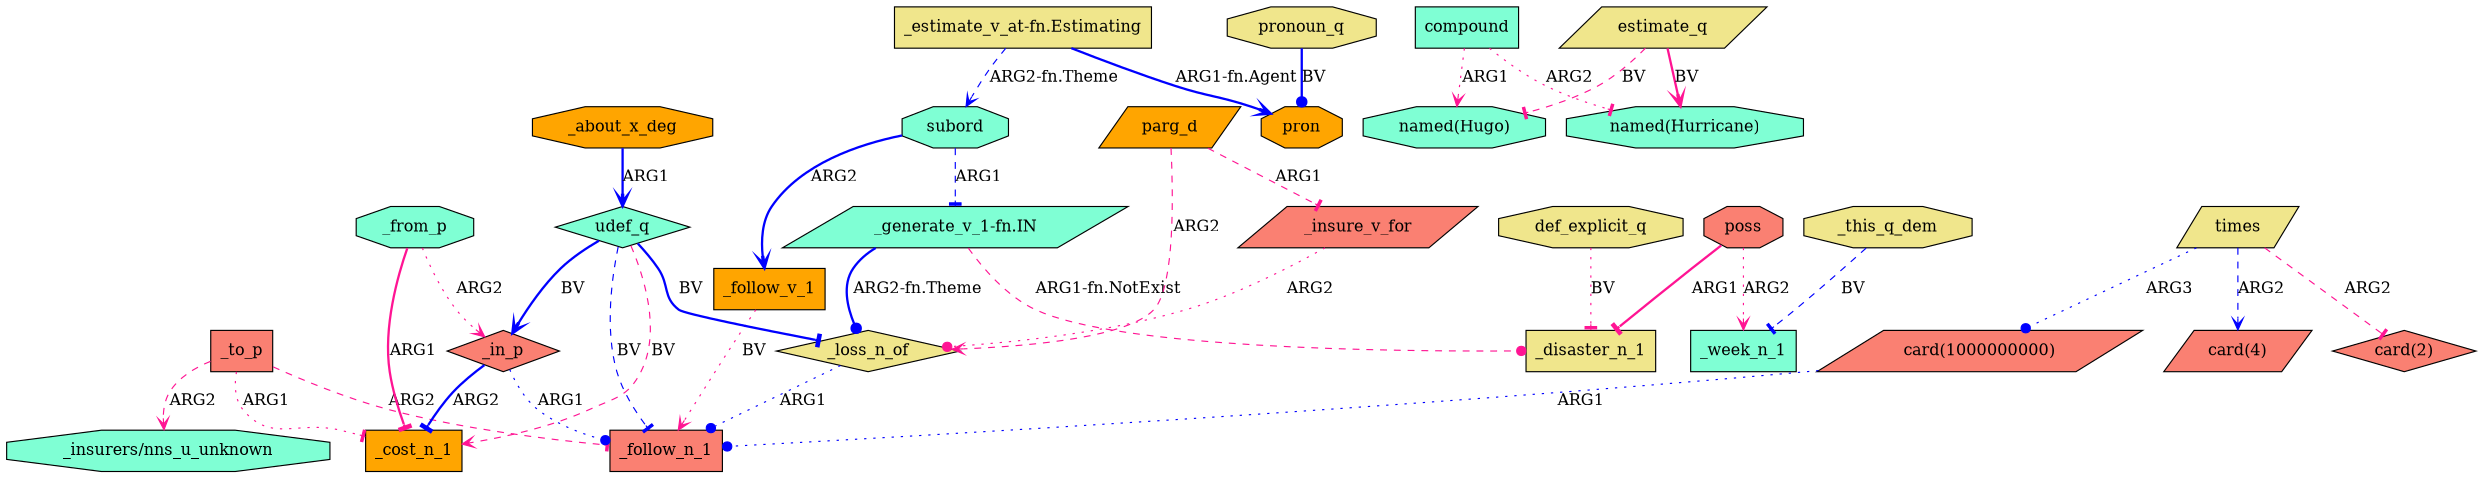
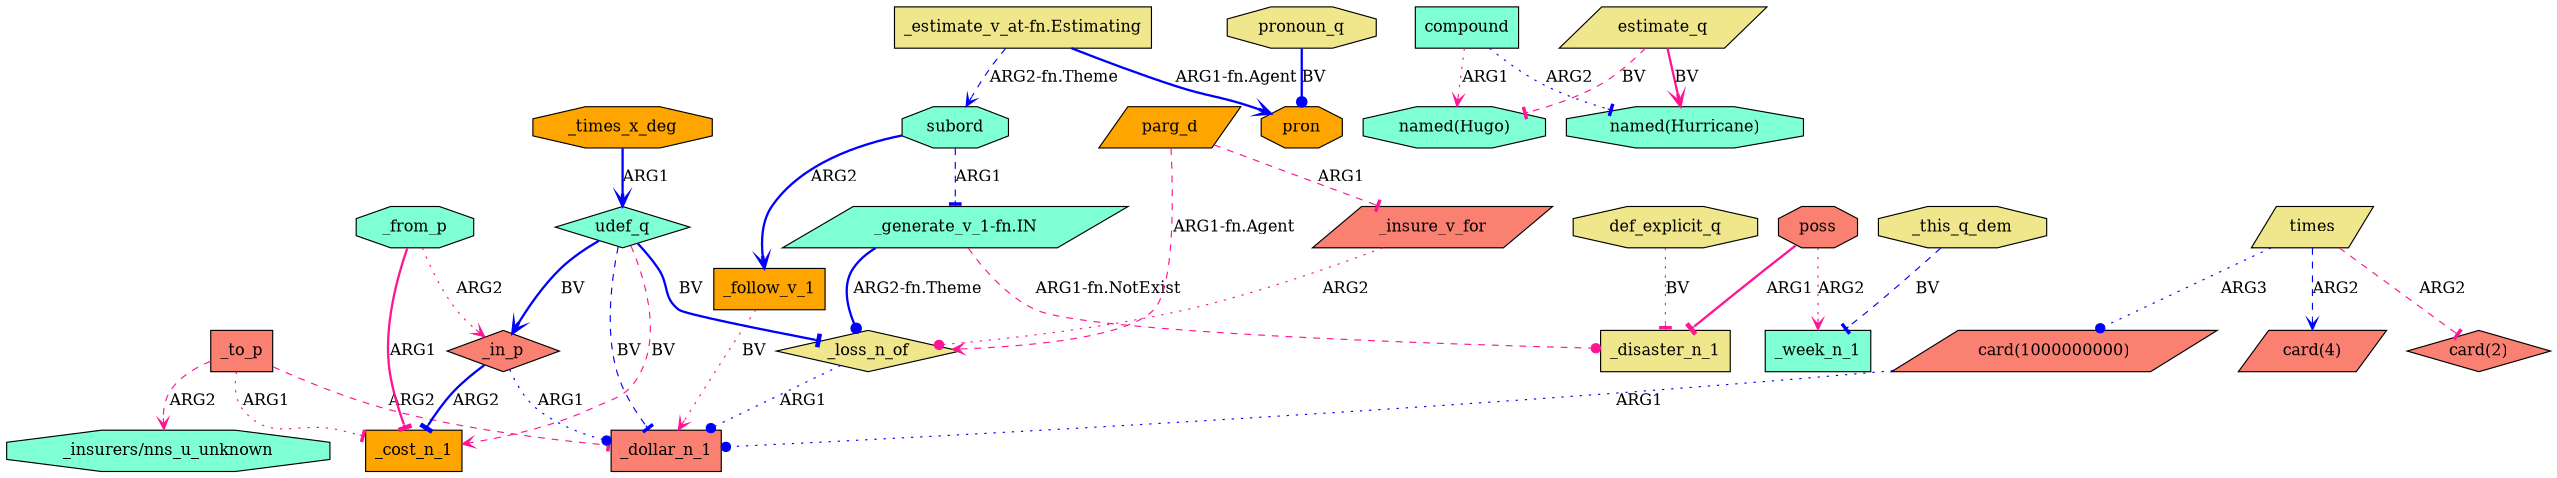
(1545, 85) -> (1545, 85)
(623, 127) -> (623, 127)
(1197, 227) -> (1234, 227)
(666, 451) -> (666, 451)
